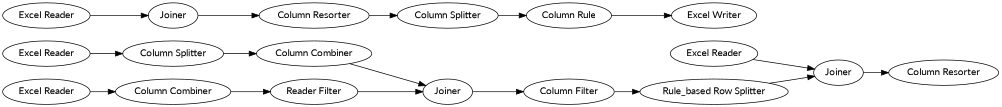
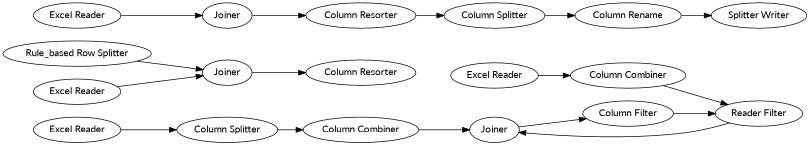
(569, 16) -> (628, 16)
(714, 16) -> (759, 16)
(623, 92) -> (691, 114)
